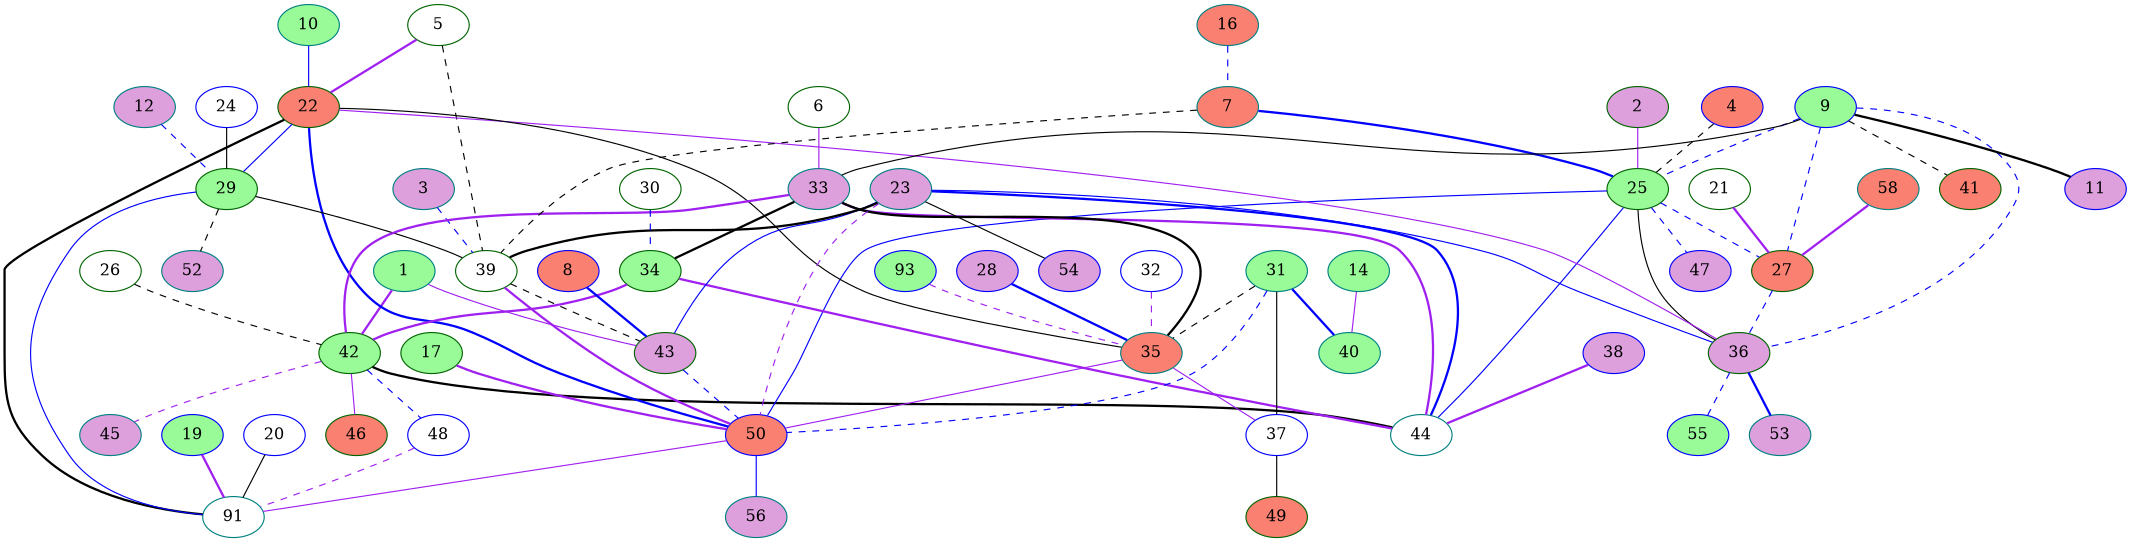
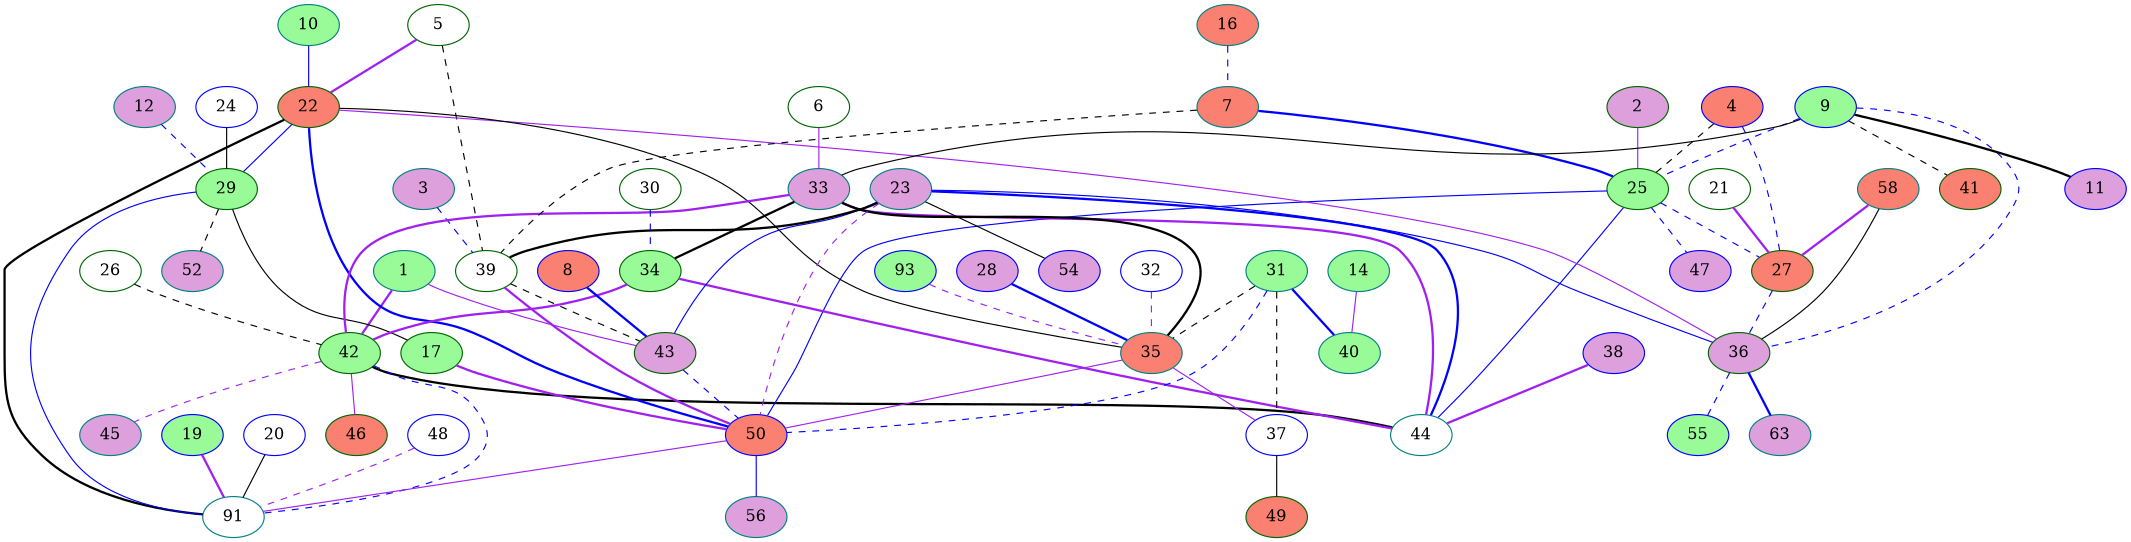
(1804, 189) -> (1766, 187)
(360, 223) -> (298, 303)
(1657, 287) -> (1831, 283)
(1277, 353) -> (1277, 353)
(394, 394) -> (454, 473)
(1780, 435) -> (1780, 435)
